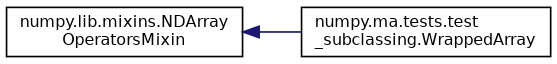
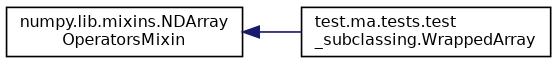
(426, 32) -> (426, 32)
